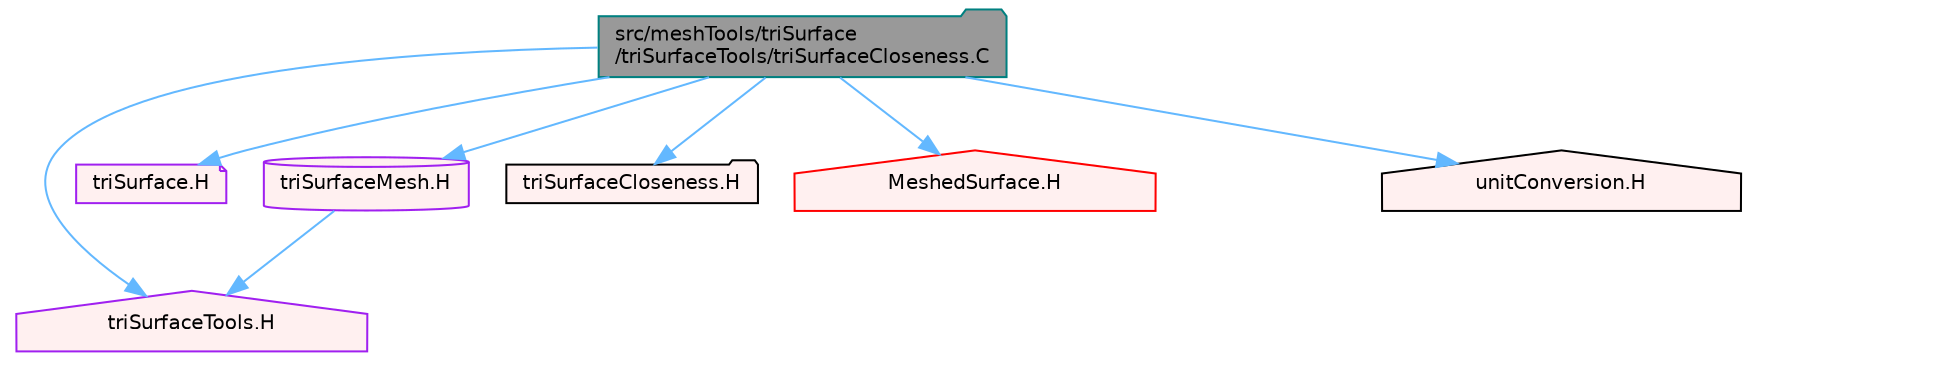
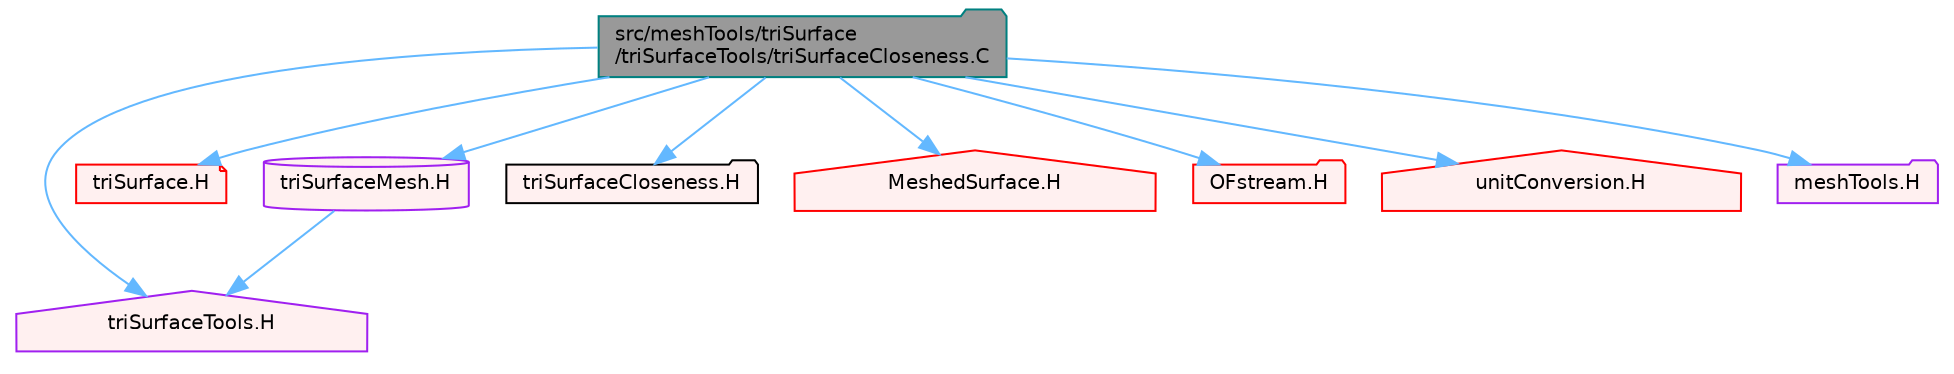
(151, 184) -> (151, 184)
none -> (1269, 184)
(1562, 184) -> (1562, 184)
none -> (1858, 184)
